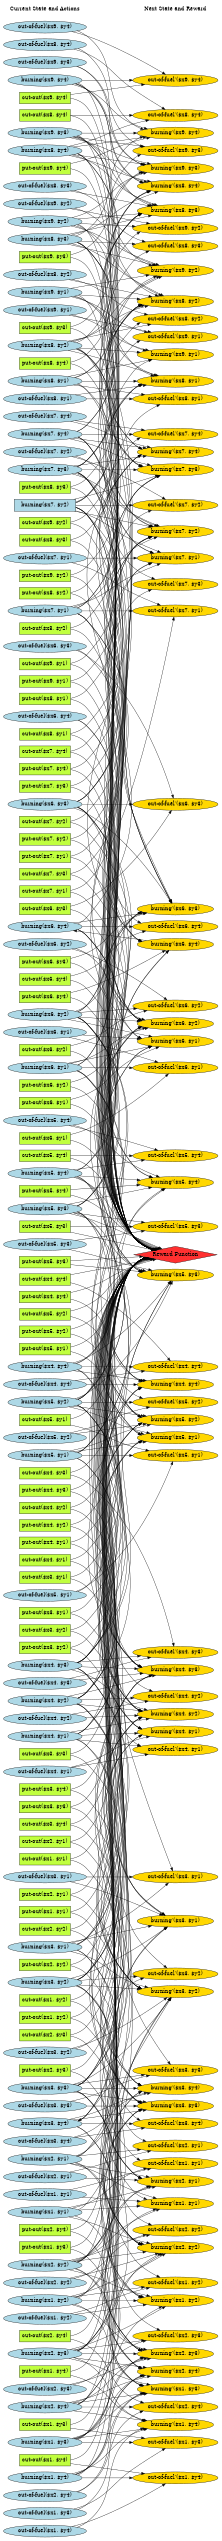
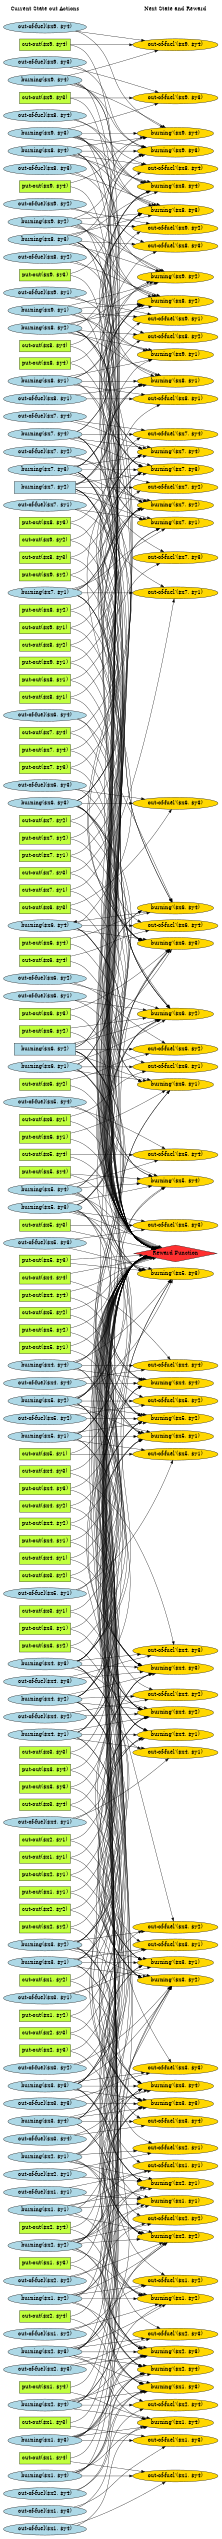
(45, 9) -> (45, 9)
(45, 1015) -> (45, 1049)
(110, 1037) -> (96, 1003)
(112, 1895) -> (113, 1896)
